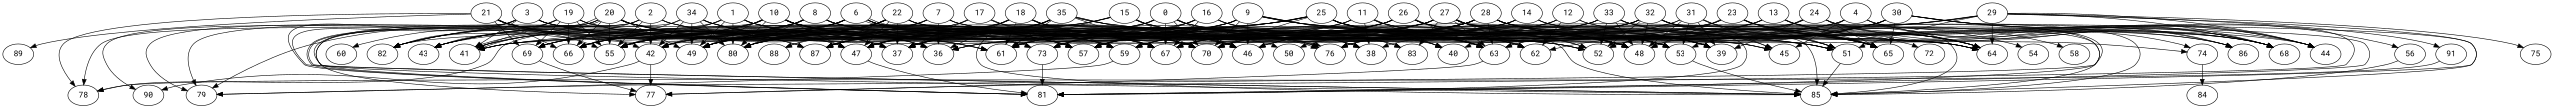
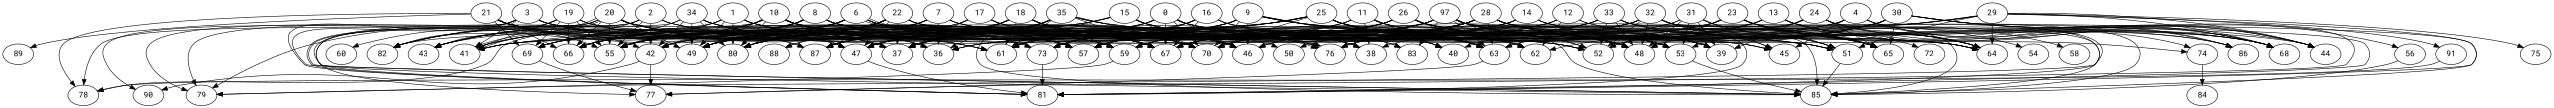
(1445, 13) -> (1445, 13)
